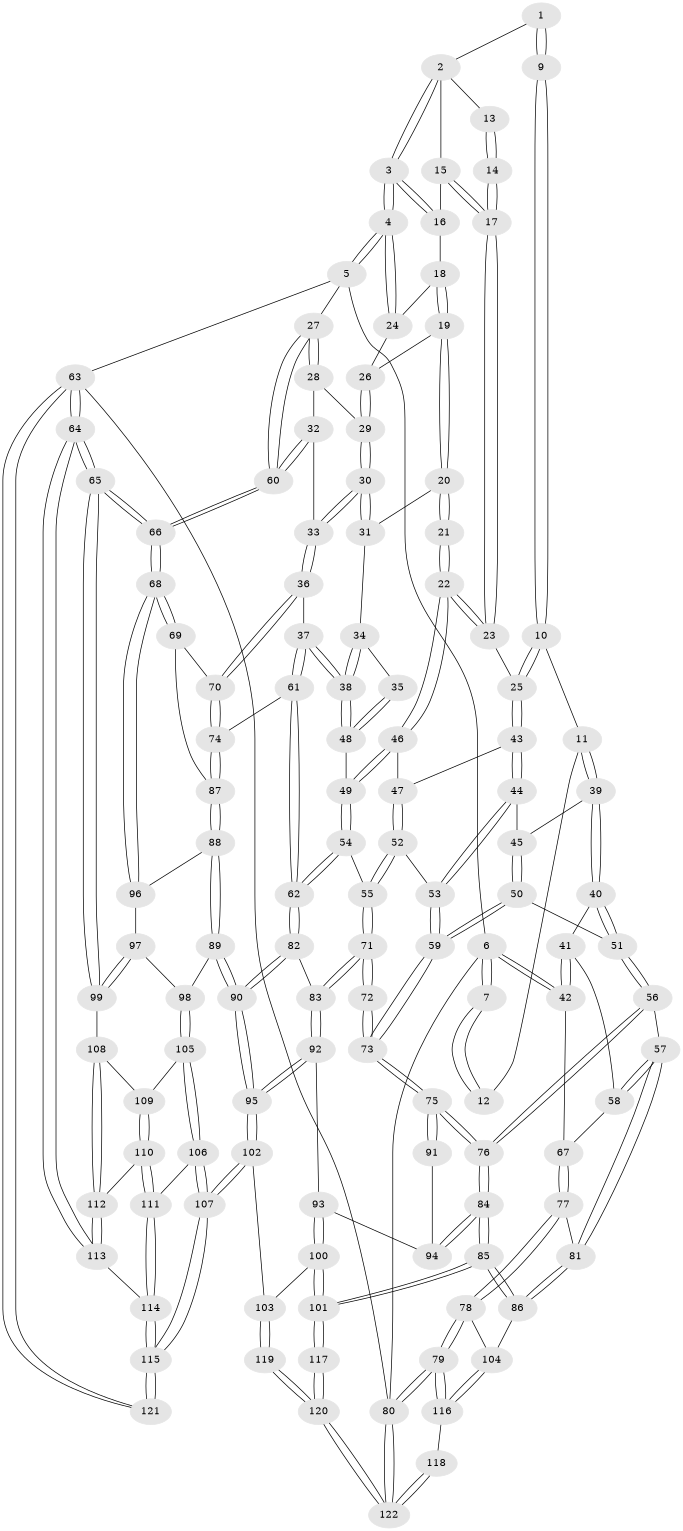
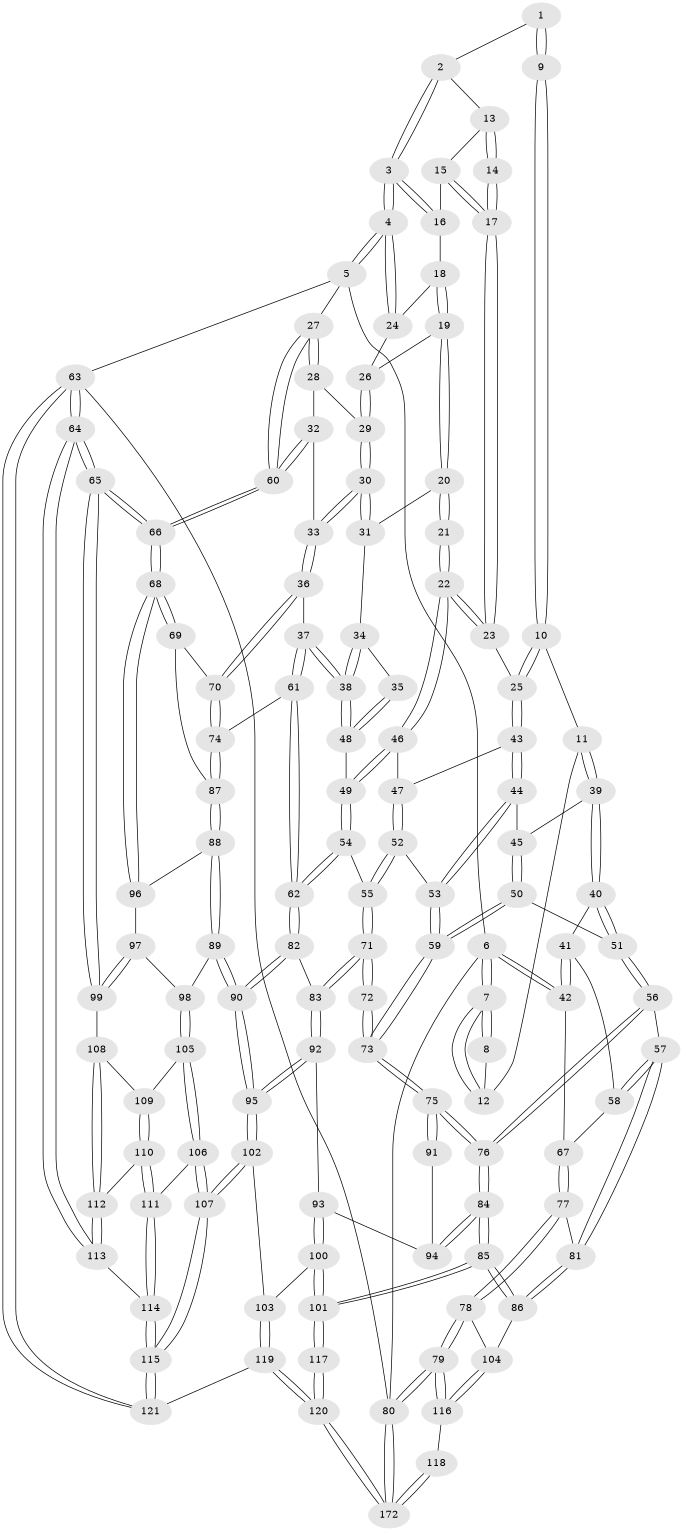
(441, 119) -> (465, 145)
none -> (487, 1050)
none -> (208, 1386)
(389, 1515) -> (389, 1515)
